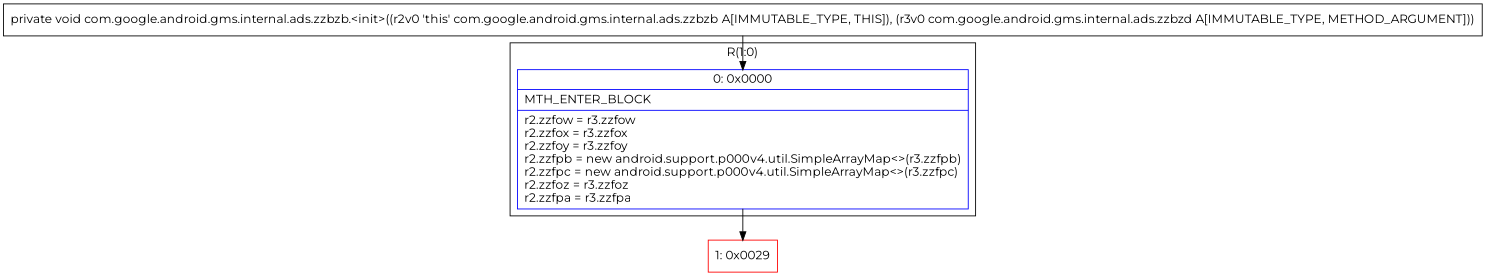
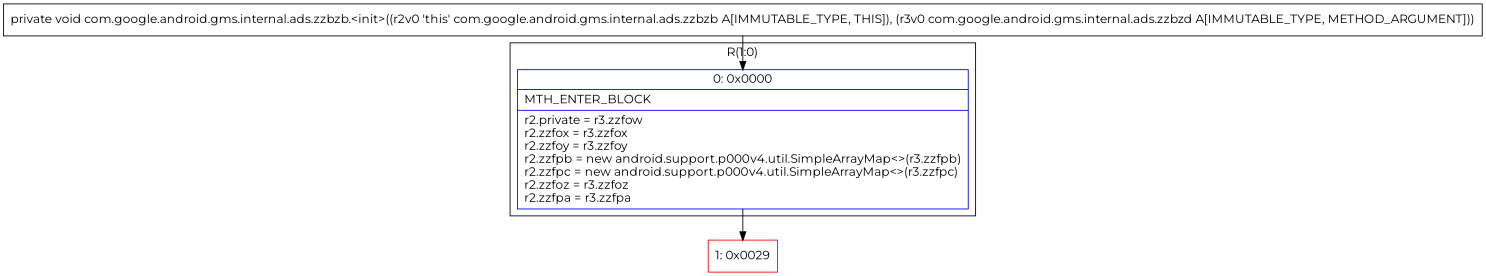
(580, 120) -> (584, 120)
